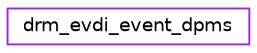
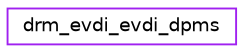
(128, 26) -> (122, 26)
